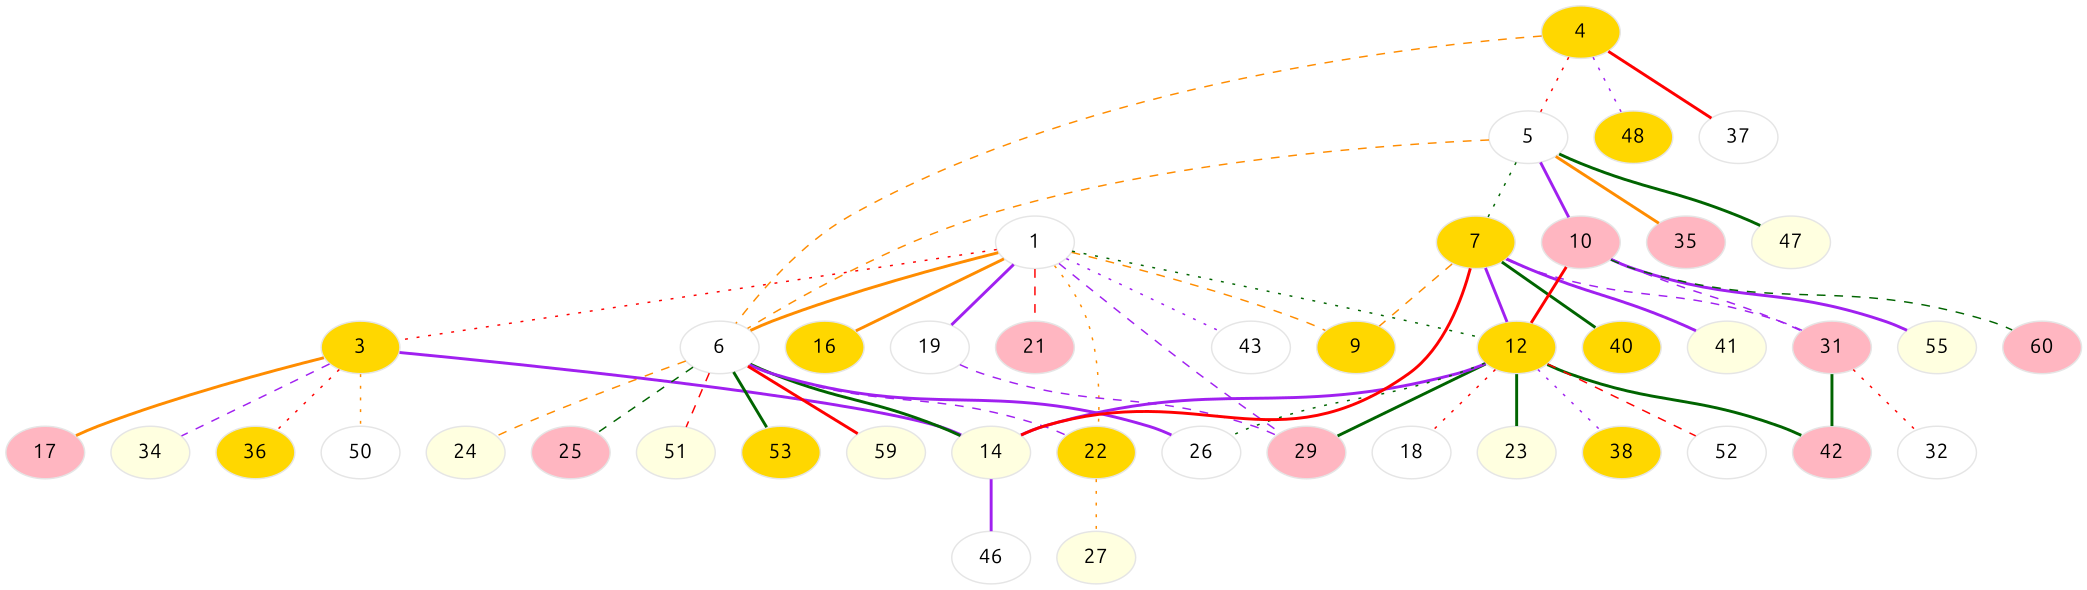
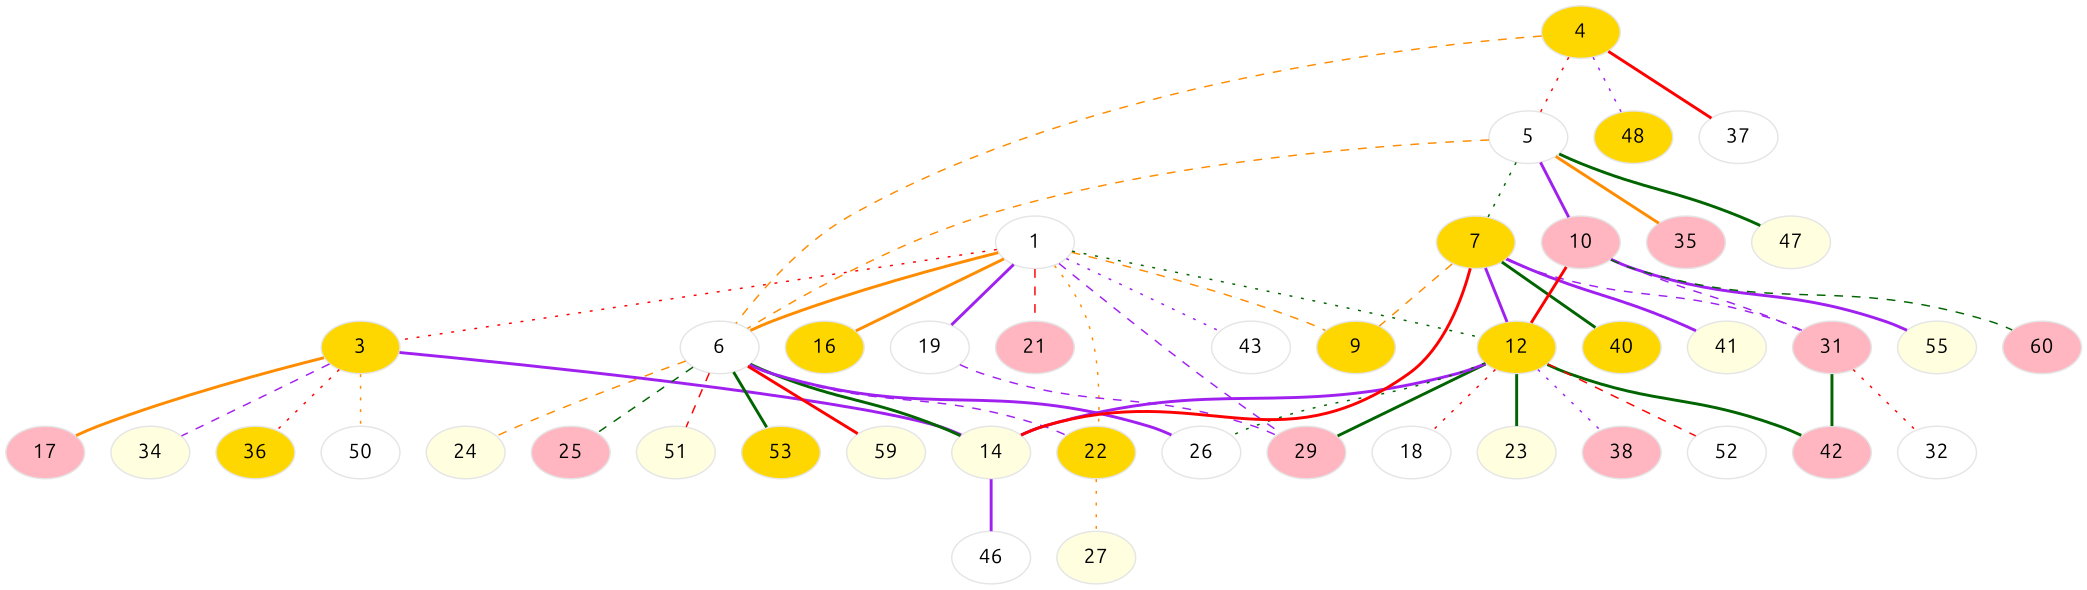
(1622, 453) -> (1622, 453)
